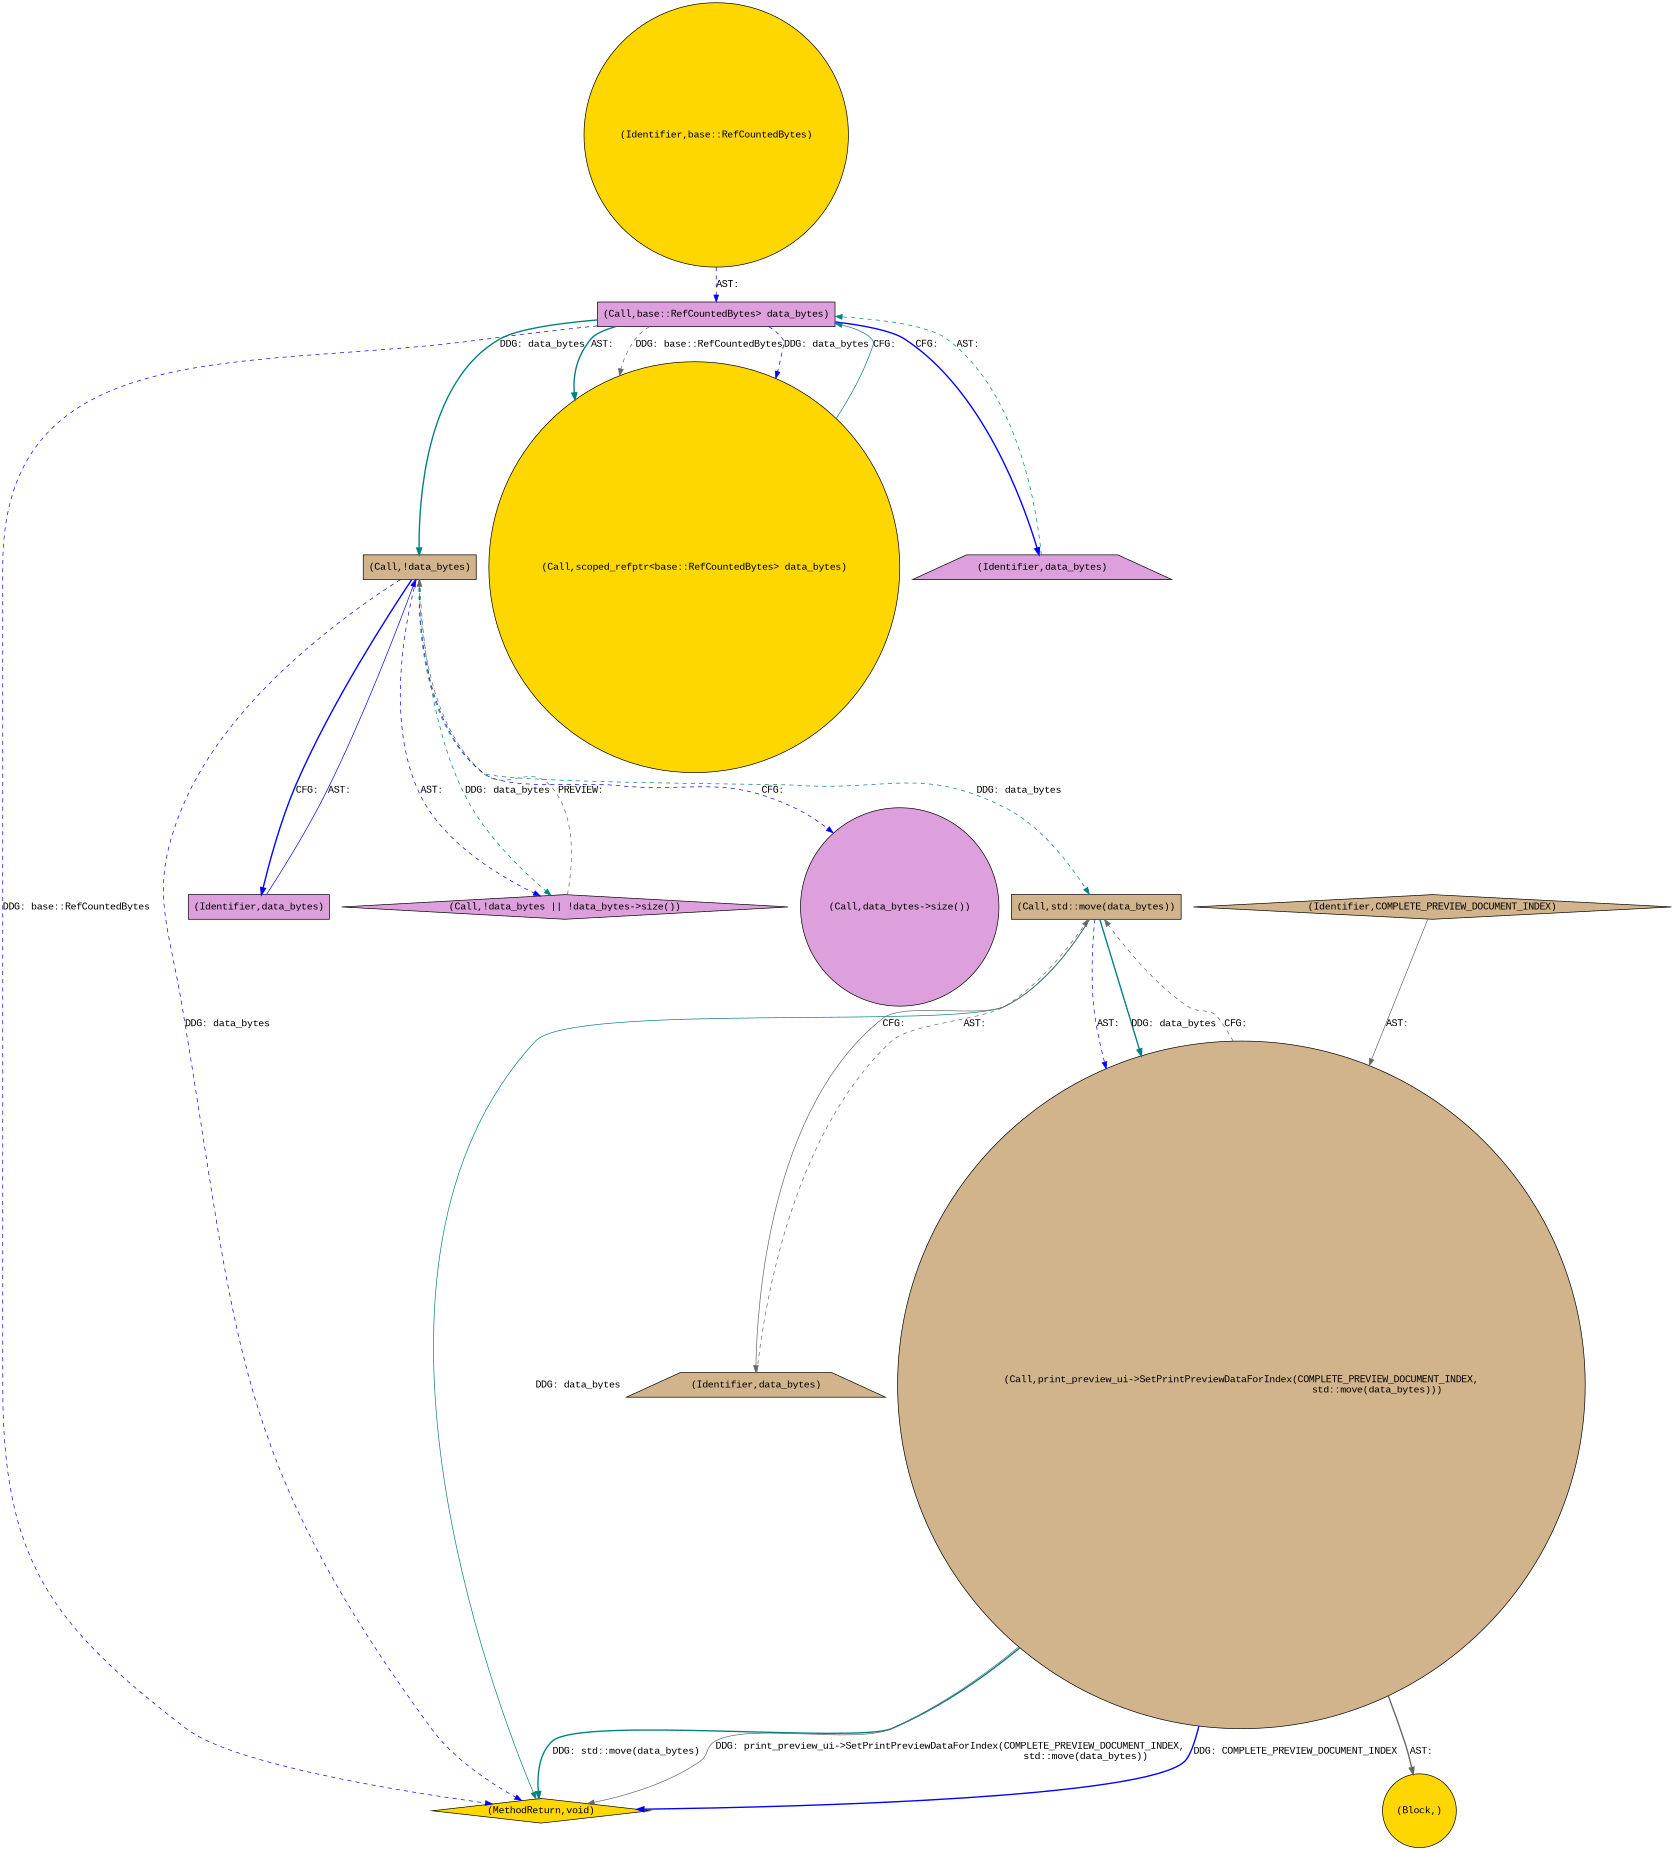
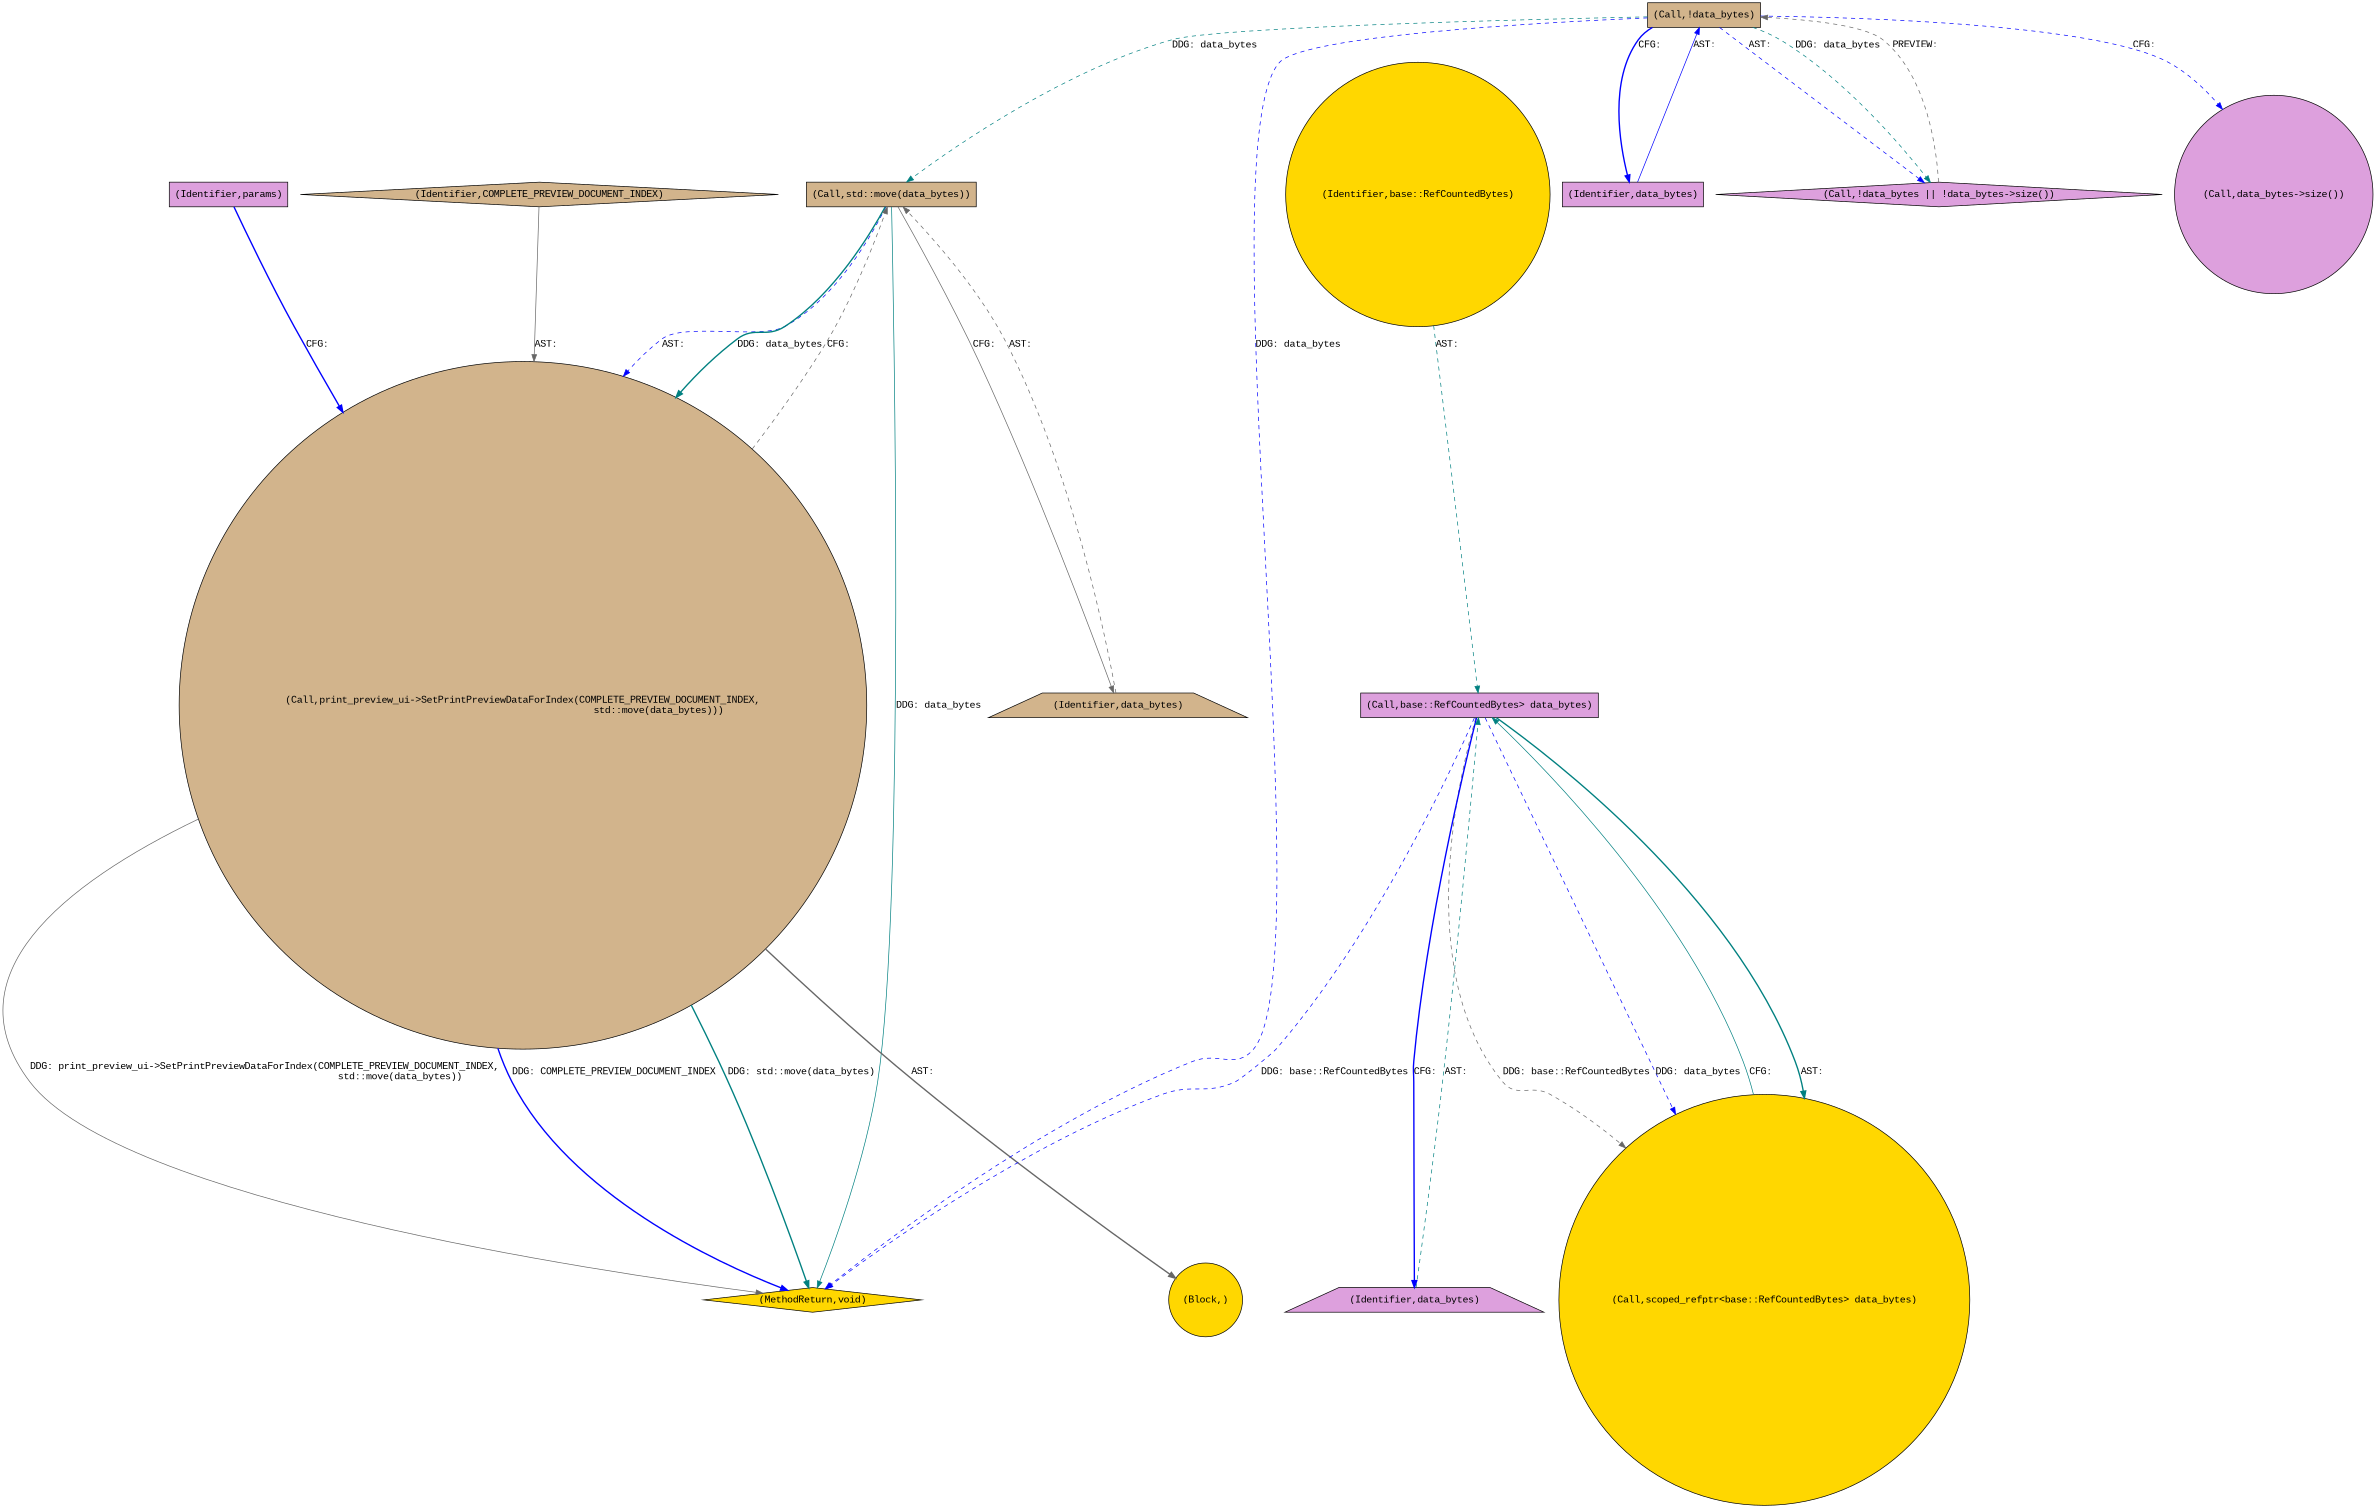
none -> (229, 194)
(716, 281) -> (1455, 506)
(454, 387) -> none
